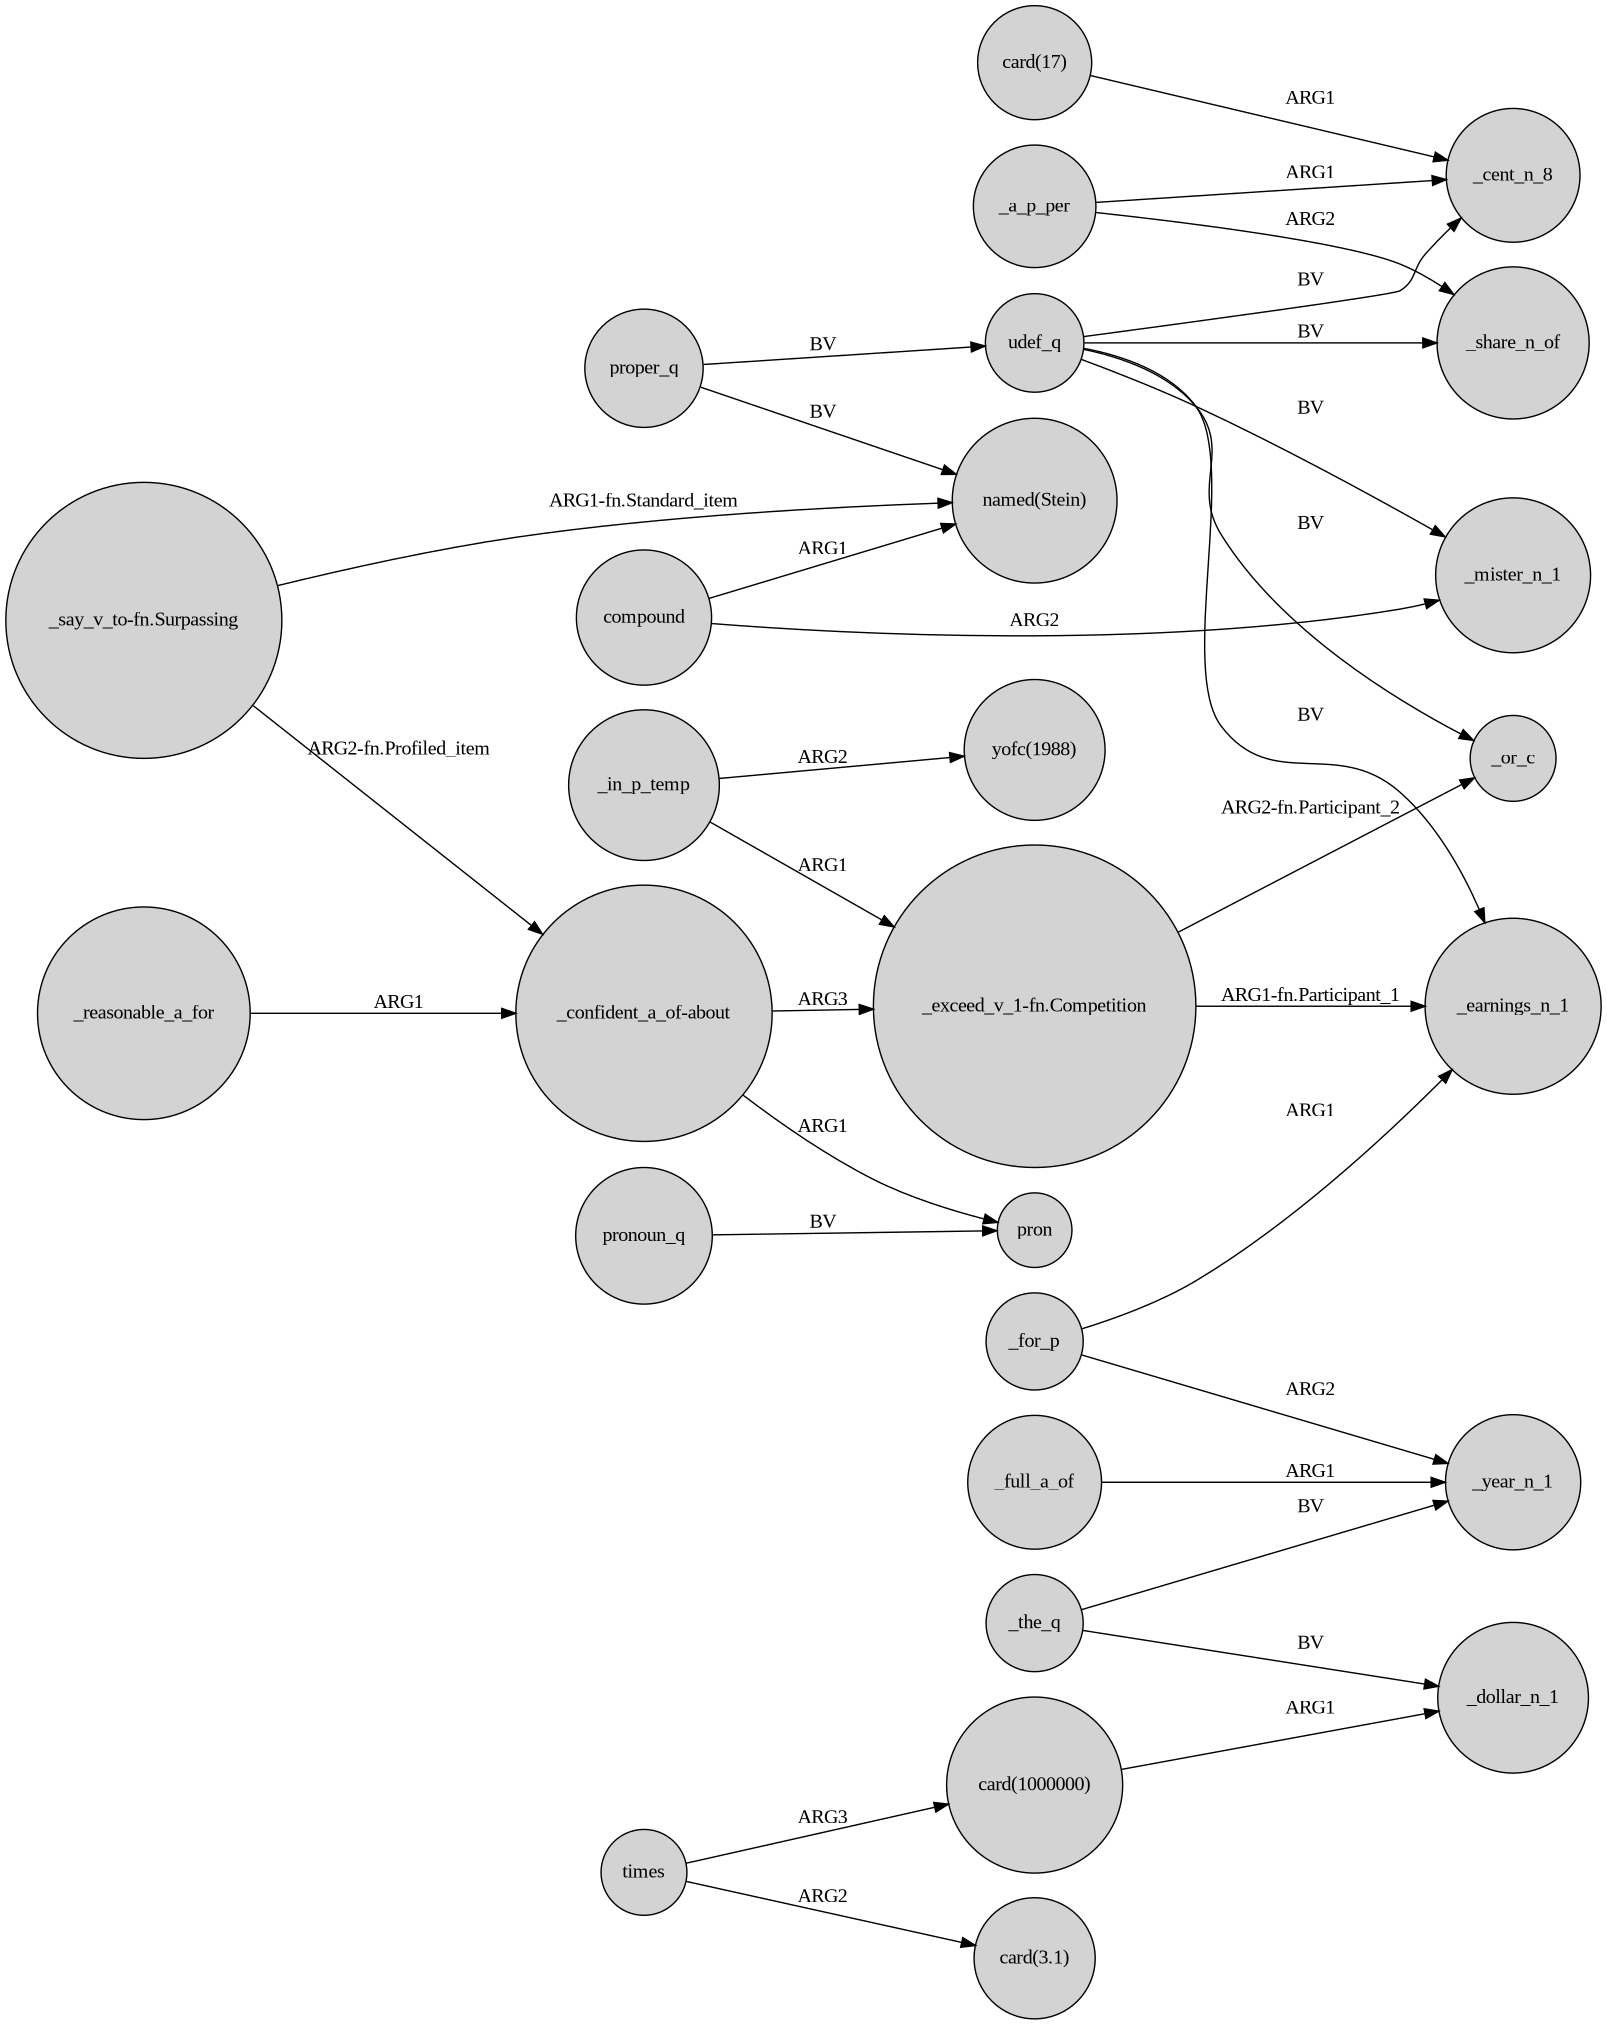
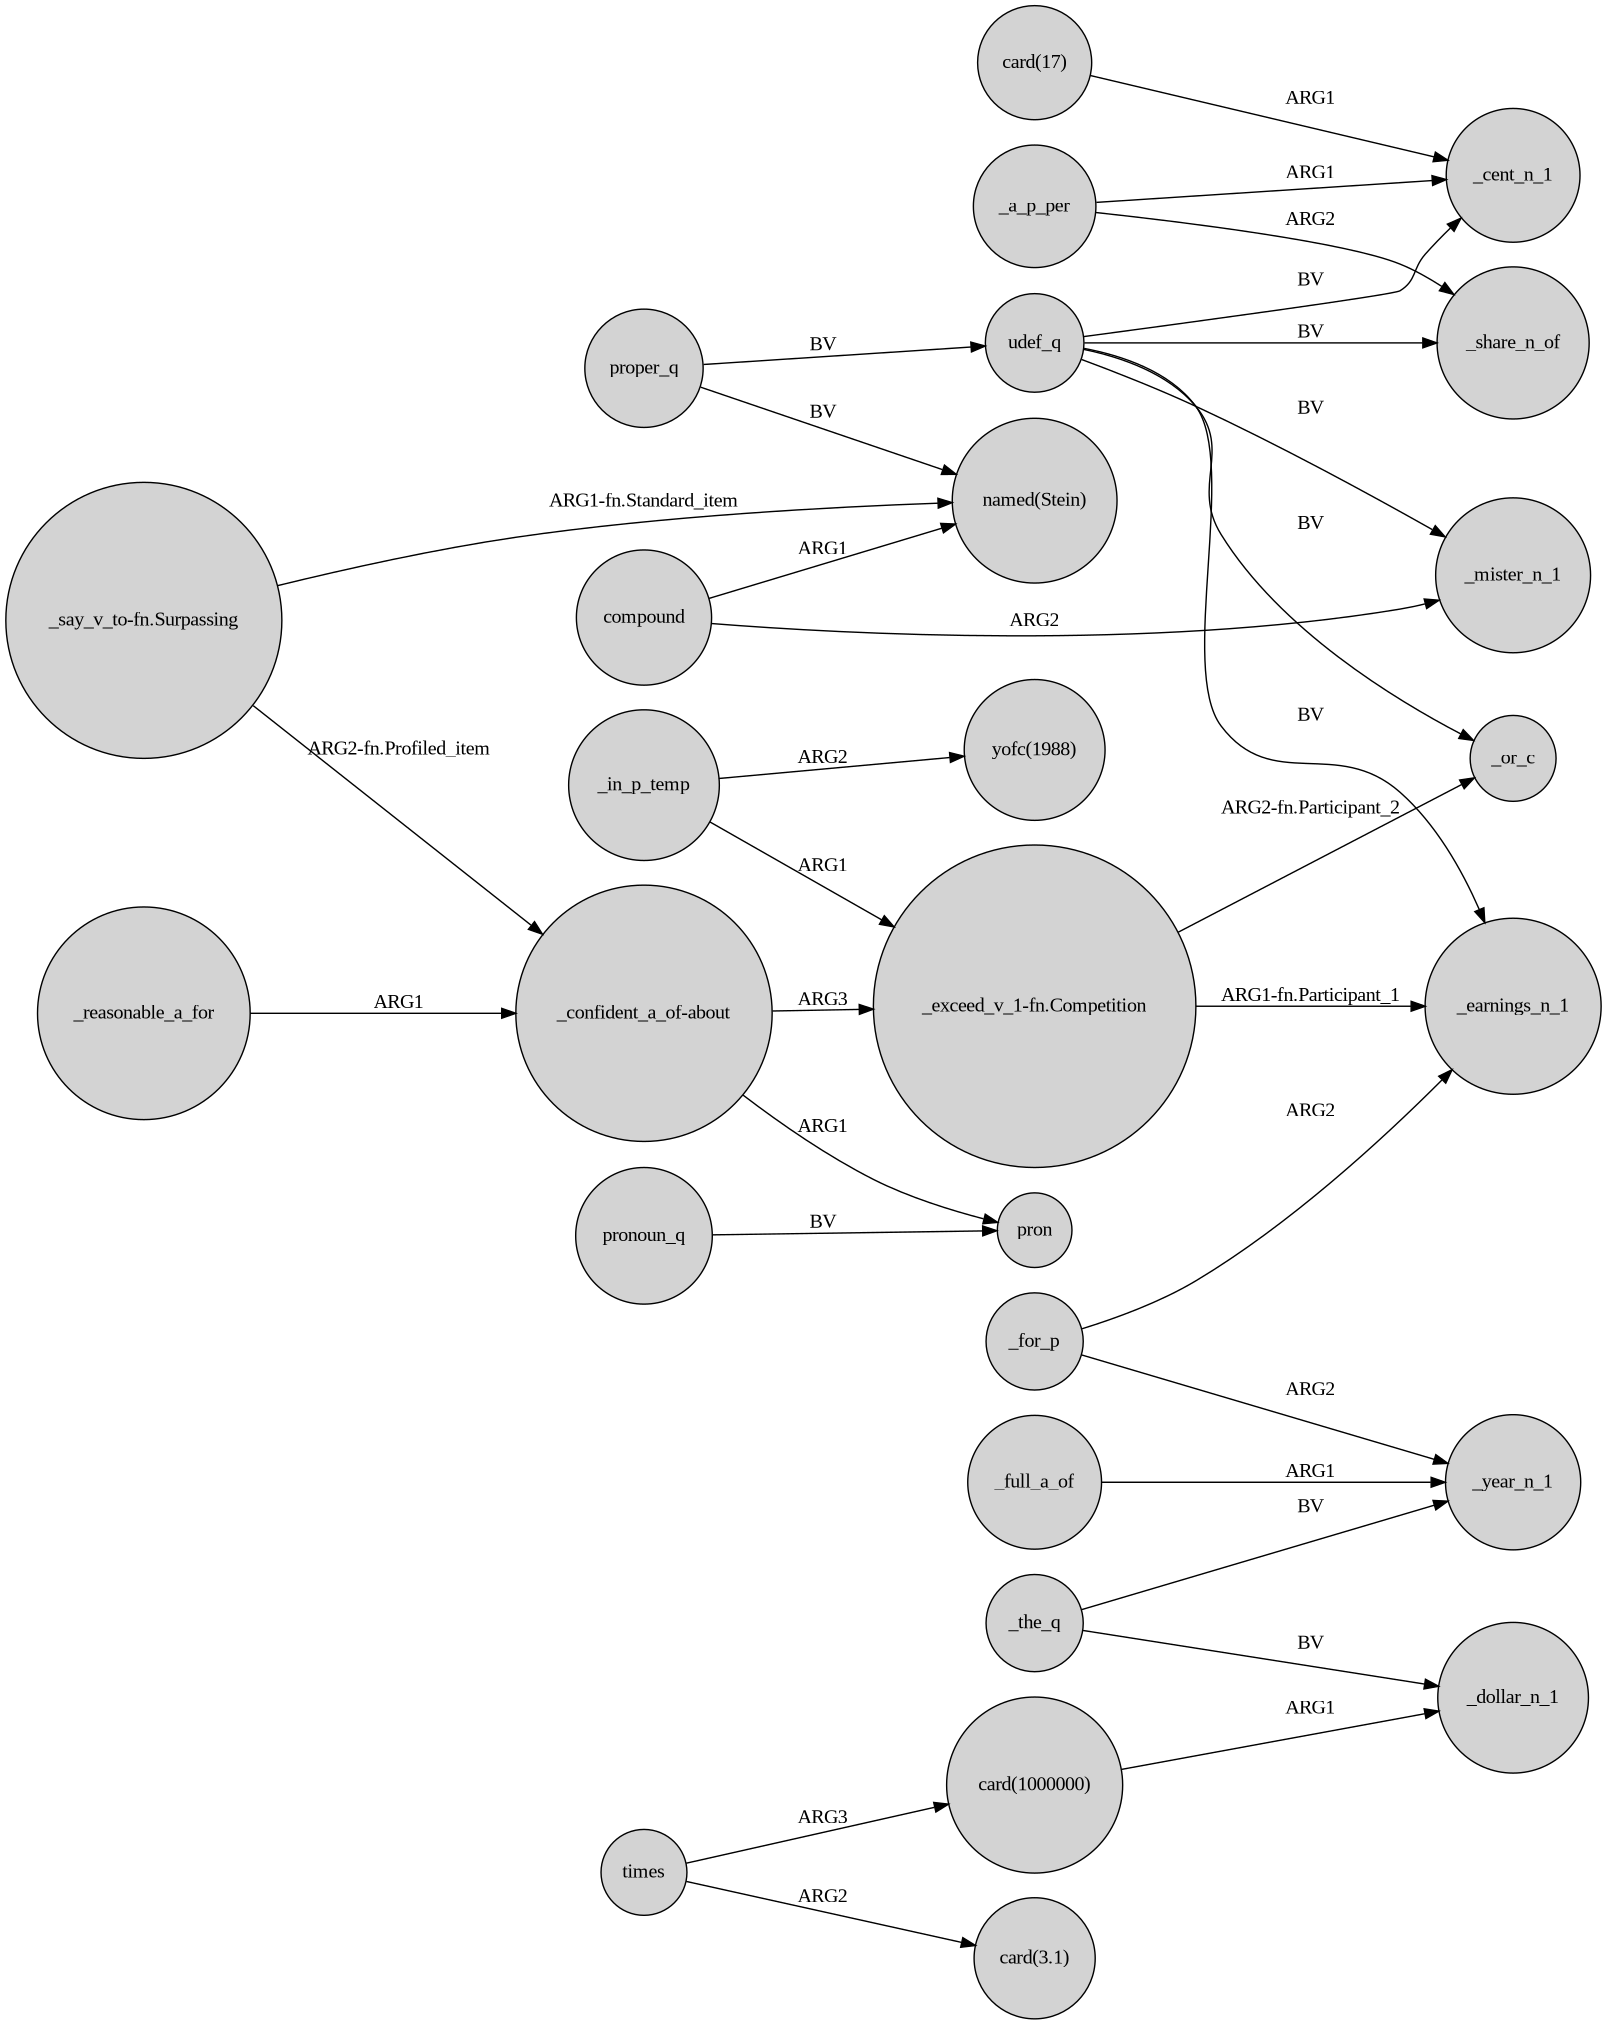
(1513, 175) -> (1513, 175)
(1311, 1111) -> (1311, 1111)
